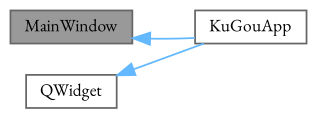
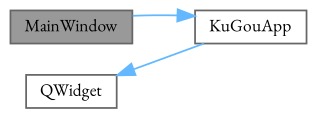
(173, 39) -> (155, 15)
